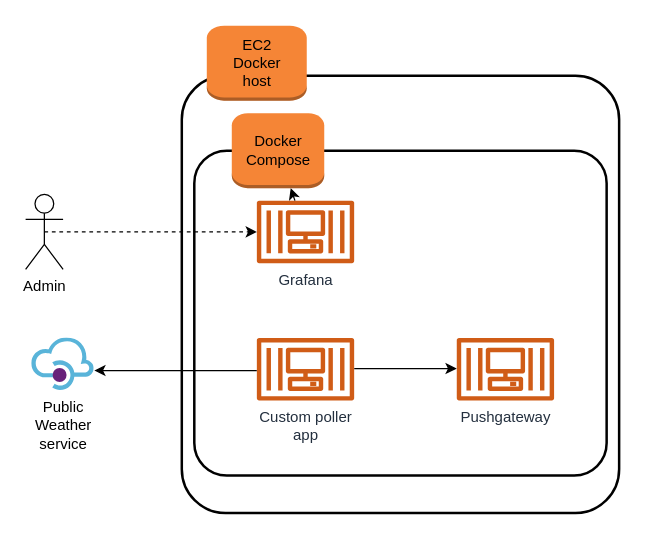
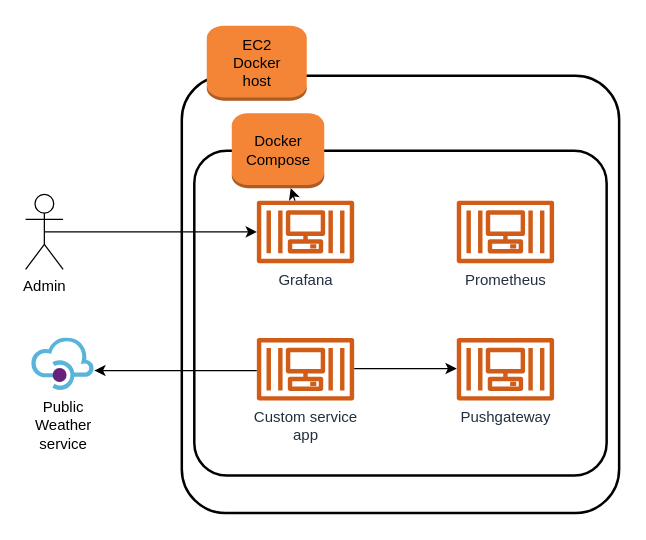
(148, 232) -> (148, 232)
none -> (506, 232)
(306, 427) -> (306, 427)
